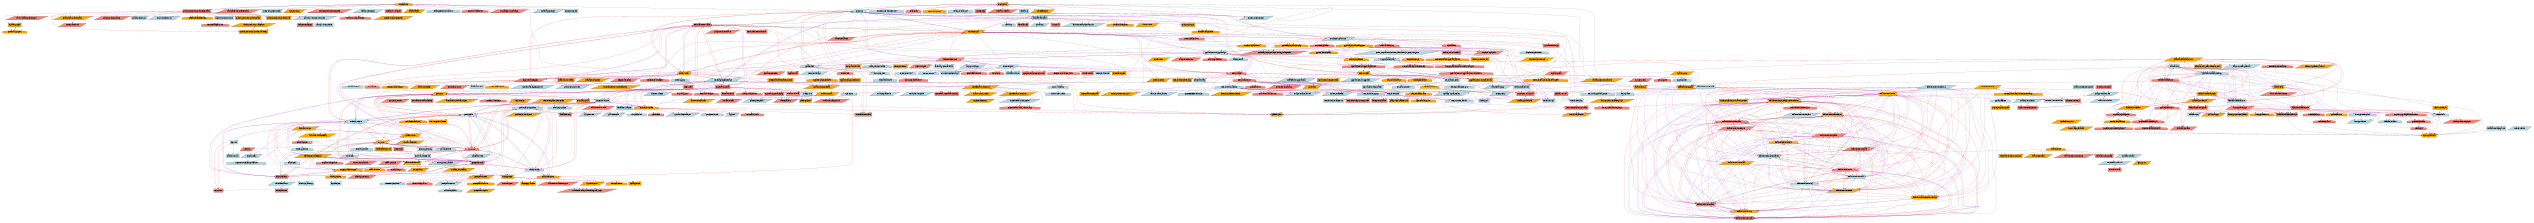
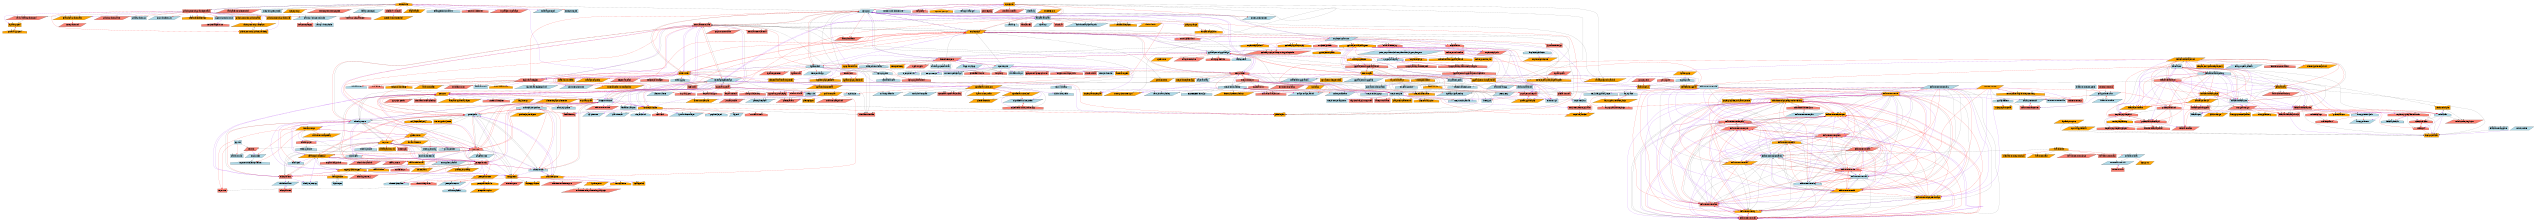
(306, 184) -> (310, 184)
